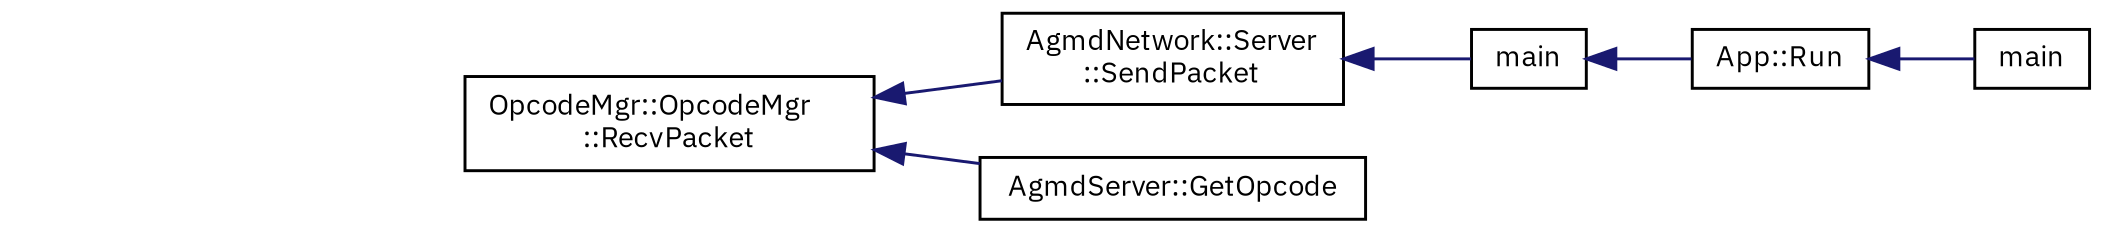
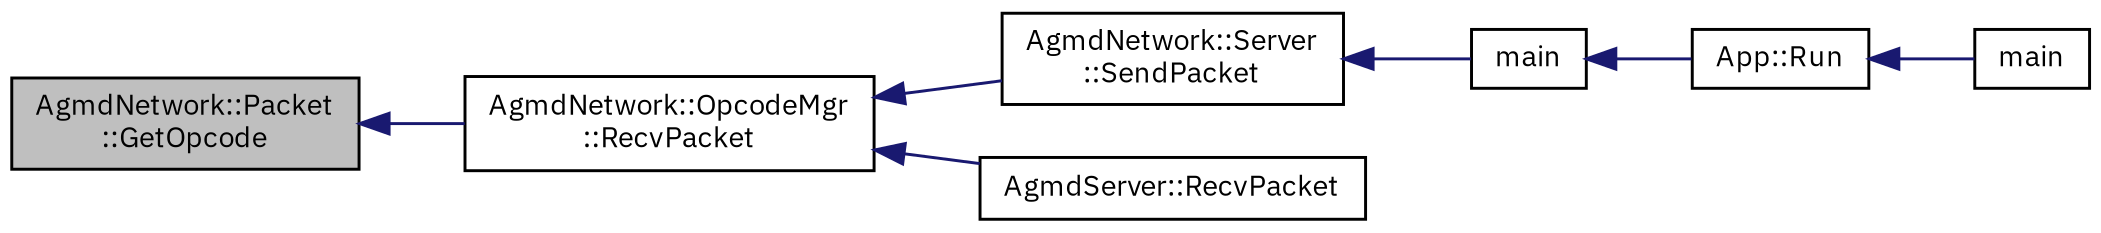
none -> (185, 124)
(670, 124) -> (670, 124)
(1173, 188) -> (1173, 188)
